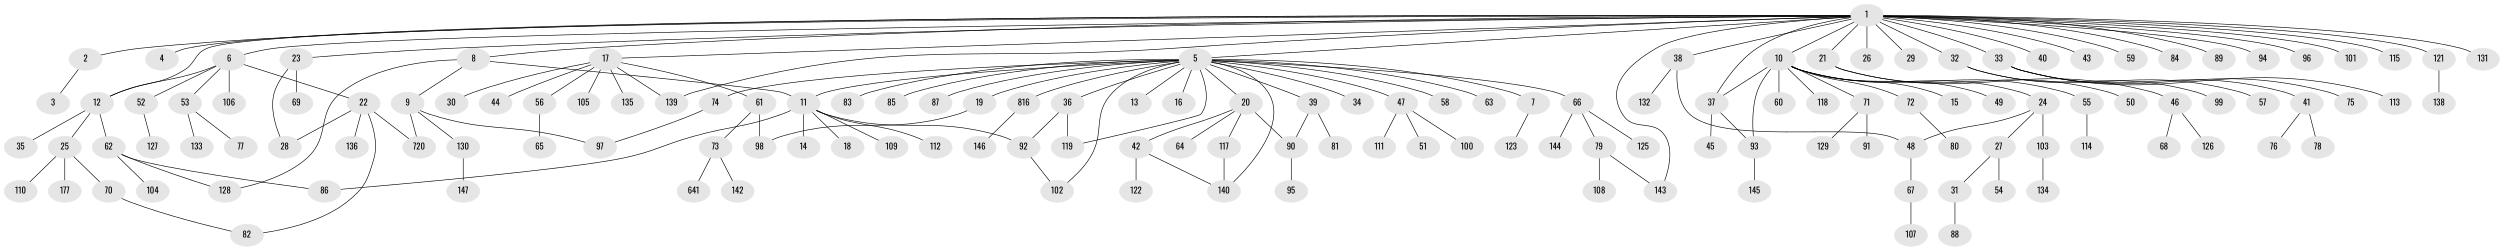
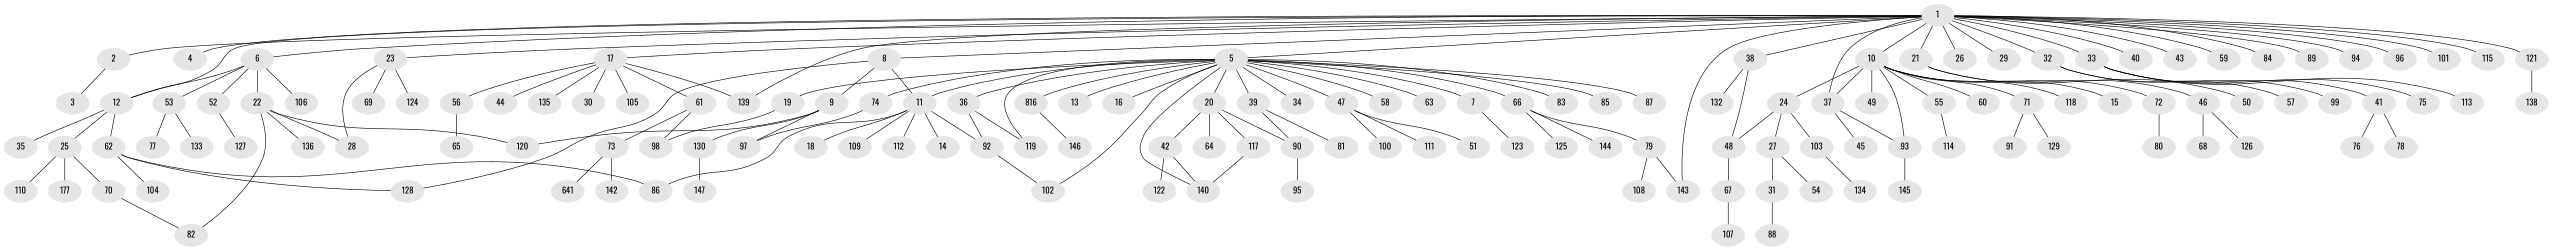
(2483, 59) -> none
none -> (413, 103)
(419, 147) -> (522, 147)
